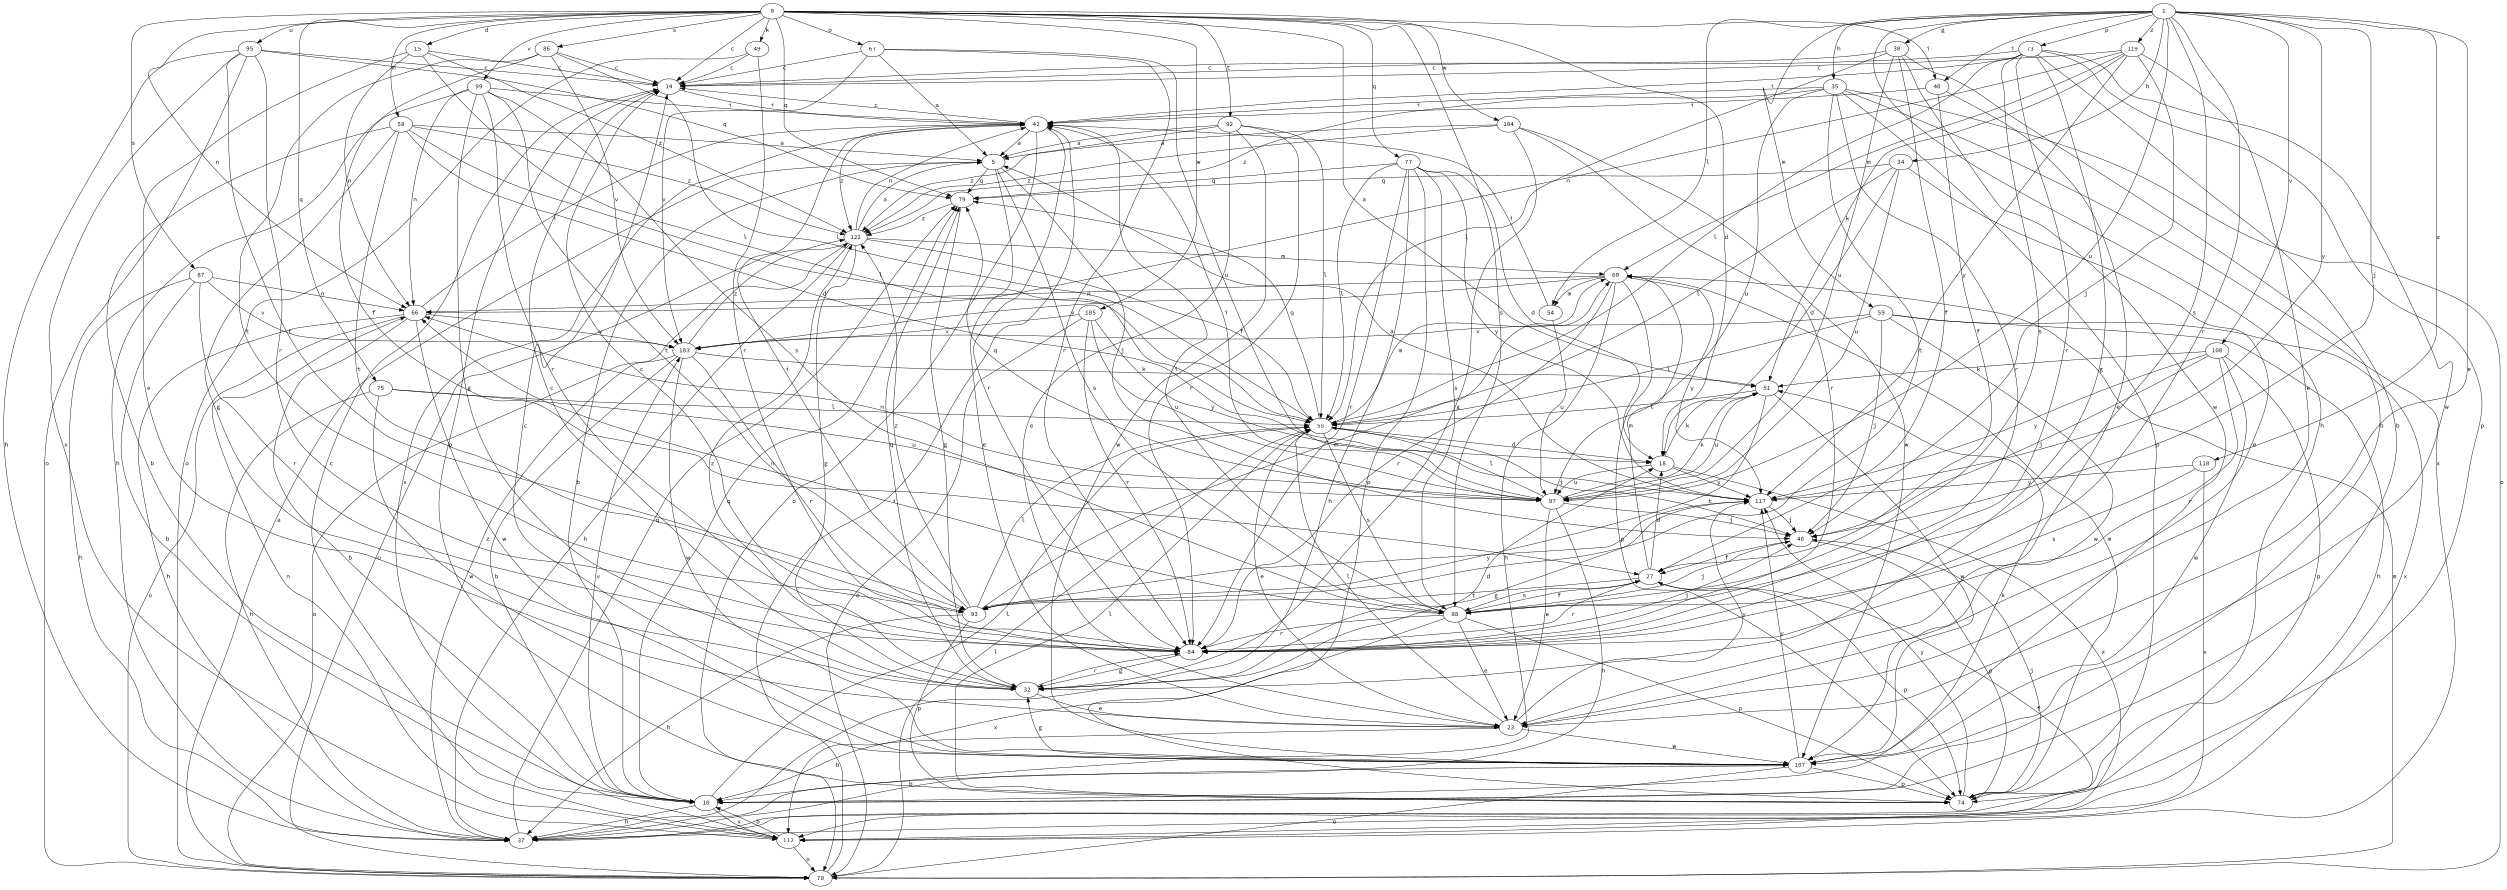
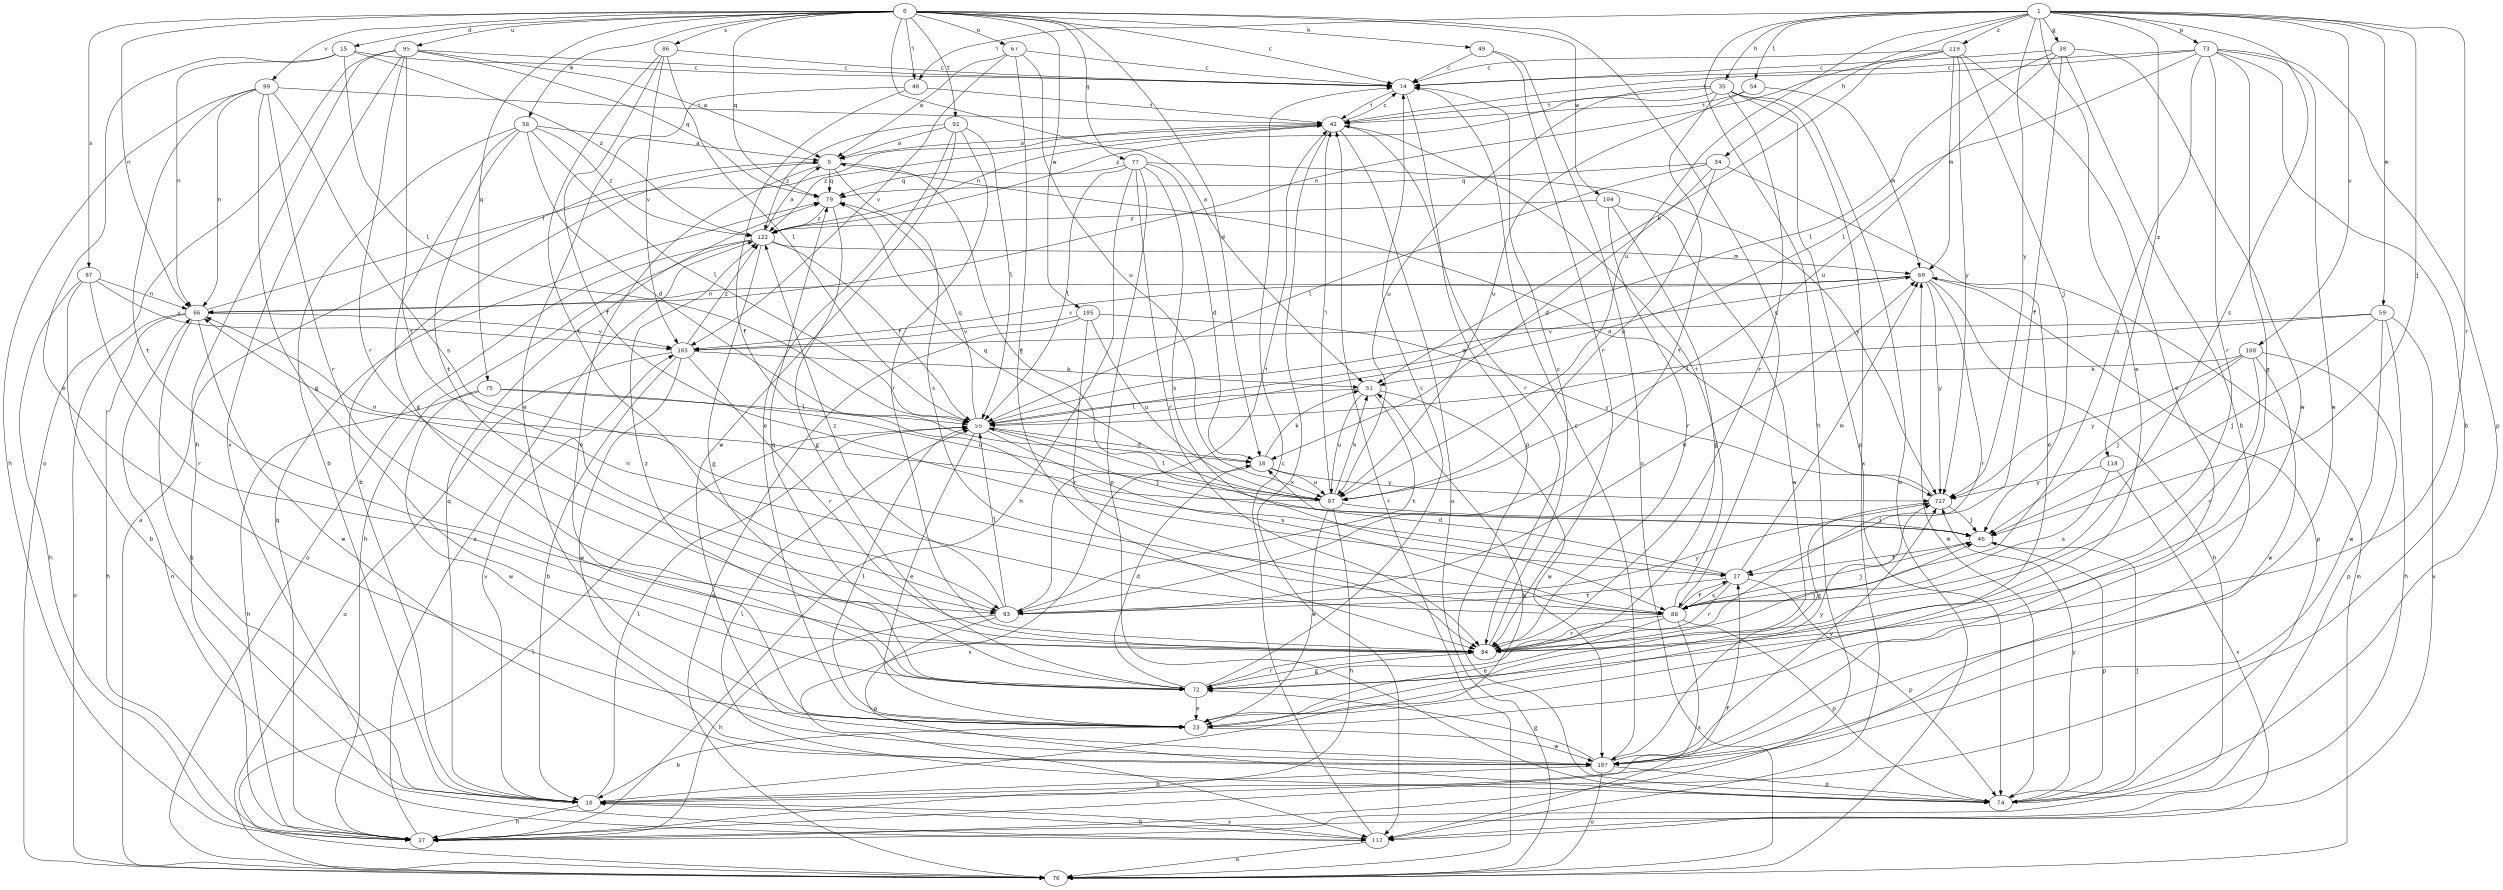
(1264, 133) -> (623, 82)
(1578, 285) -> (1871, 144)
(1760, 501) -> (1940, 501)
(1027, 690) -> (1196, 690)
